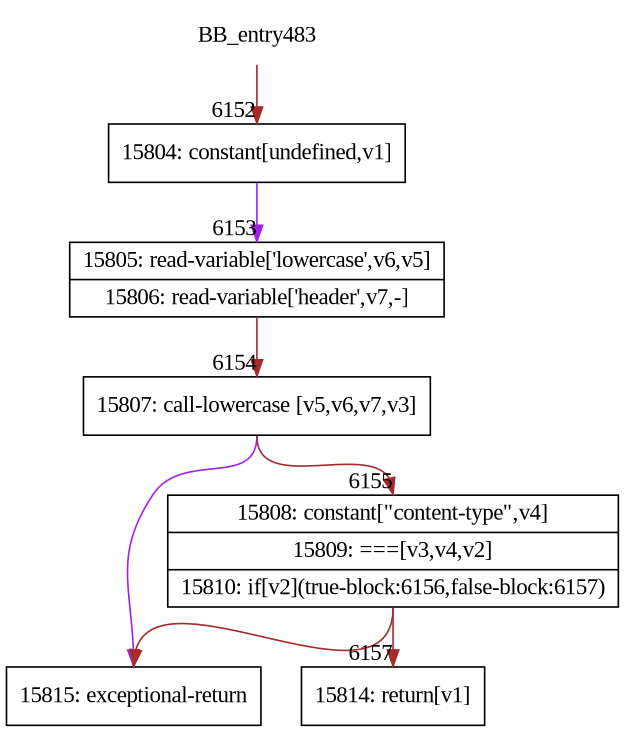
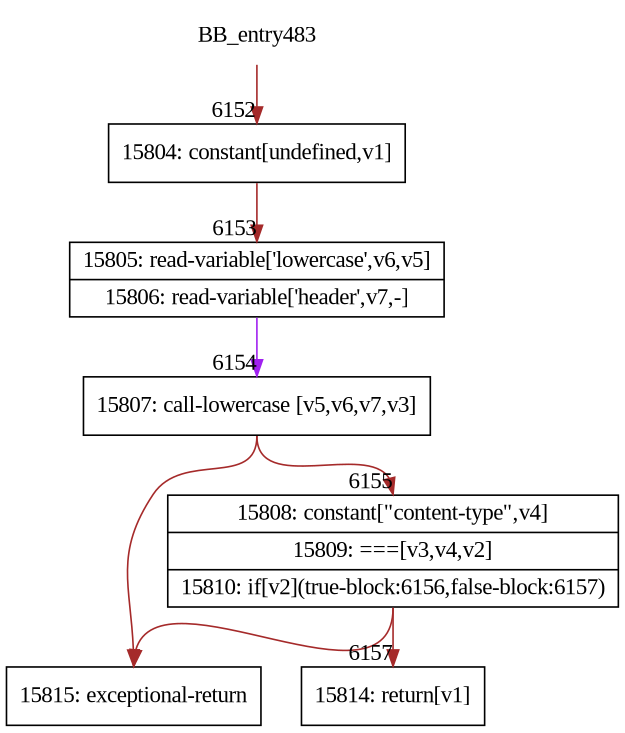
(257, 204) -> (257, 204)
(257, 339) -> (257, 339)
(145, 508) -> (145, 508)
